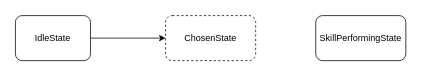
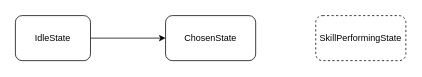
(210, 38) -> (210, 38)
(360, 38) -> (360, 38)
